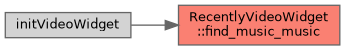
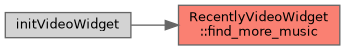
(259, 25) -> (259, 25)
